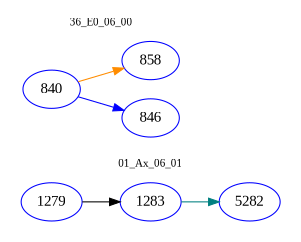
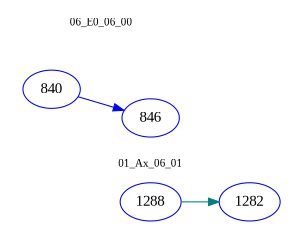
(101, 23) -> (101, 23)
(151, 61) -> none
(52, 202) -> none
(151, 202) -> (151, 202)
(250, 202) -> (250, 202)
